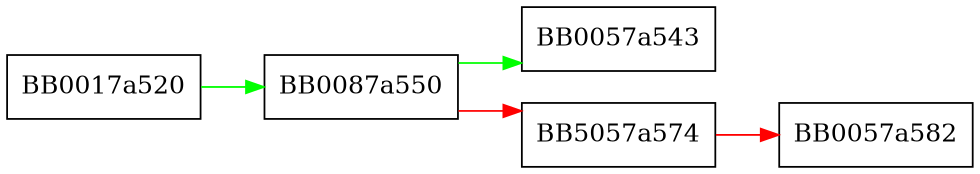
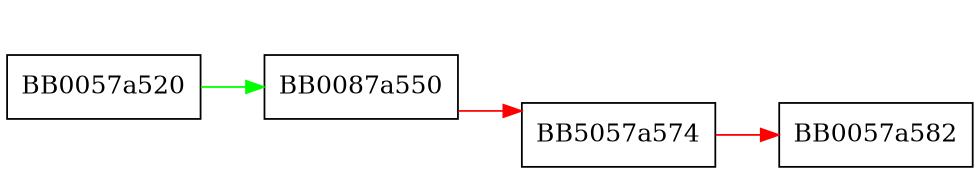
(619, 39) -> none
(104, 87) -> (104, 87)
